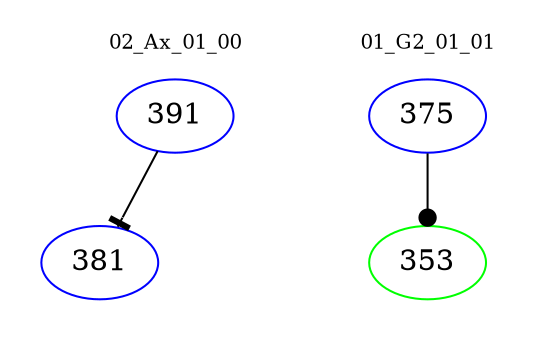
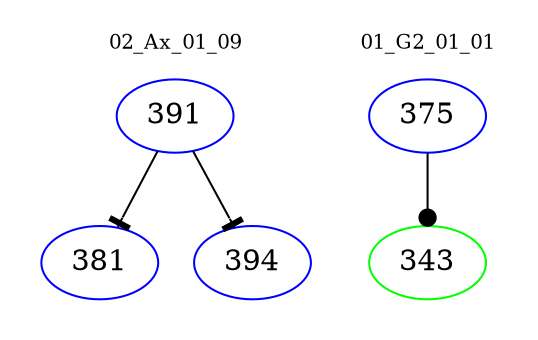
(176, 44) -> (176, 44)
none -> (252, 263)
(428, 263) -> (428, 263)
